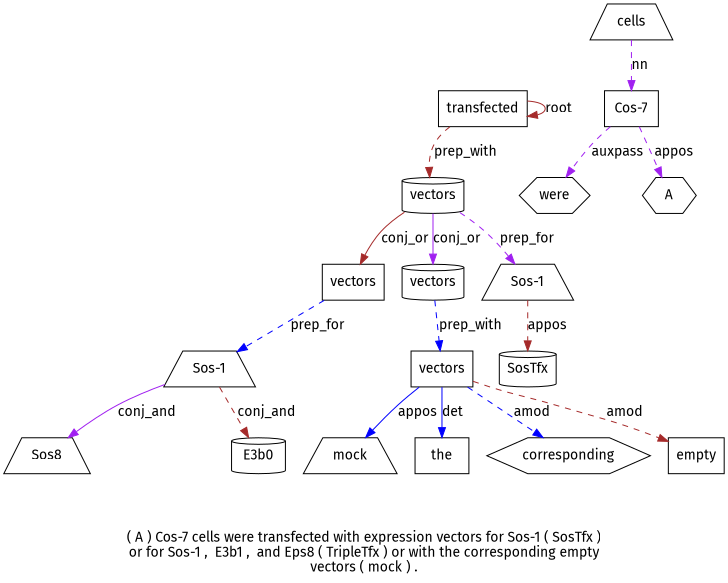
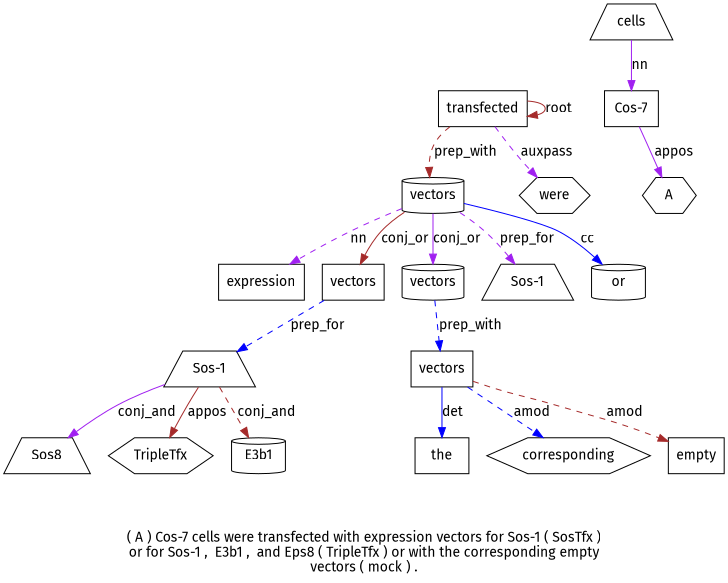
(631, 60) -> (631, 60)
(590, 146) -> (512, 149)
(649, 147) -> (649, 147)
none -> (261, 282)
none -> (618, 282)
(528, 369) -> none
none -> (161, 456)
(258, 456) -> (258, 456)
(350, 456) -> none
